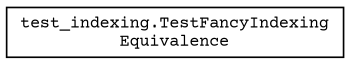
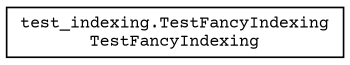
(175, 32) -> (175, 32)
